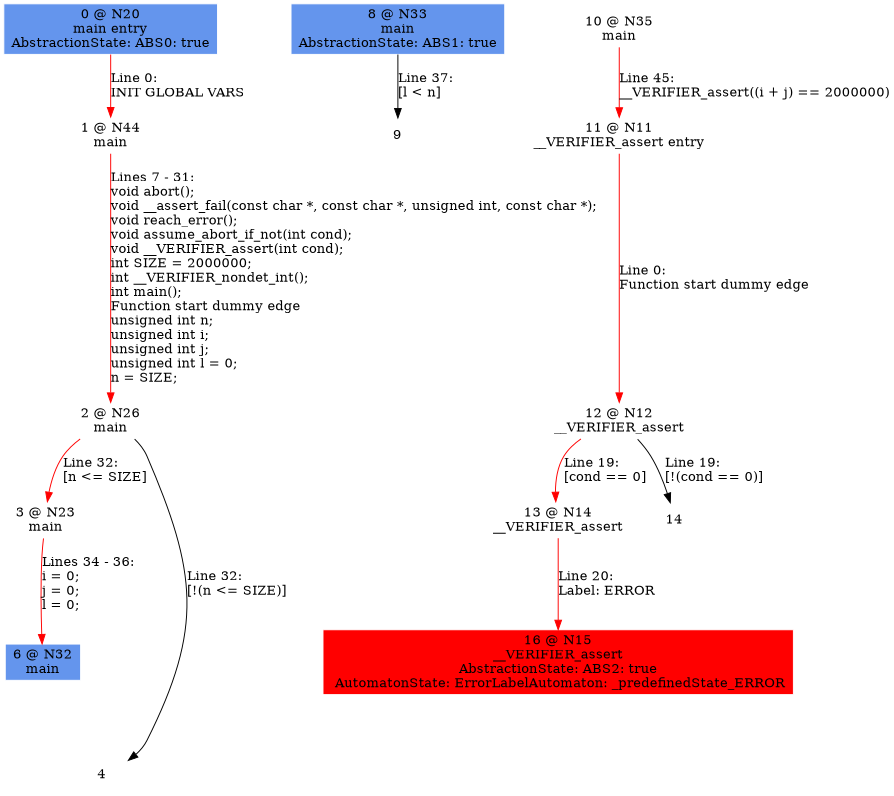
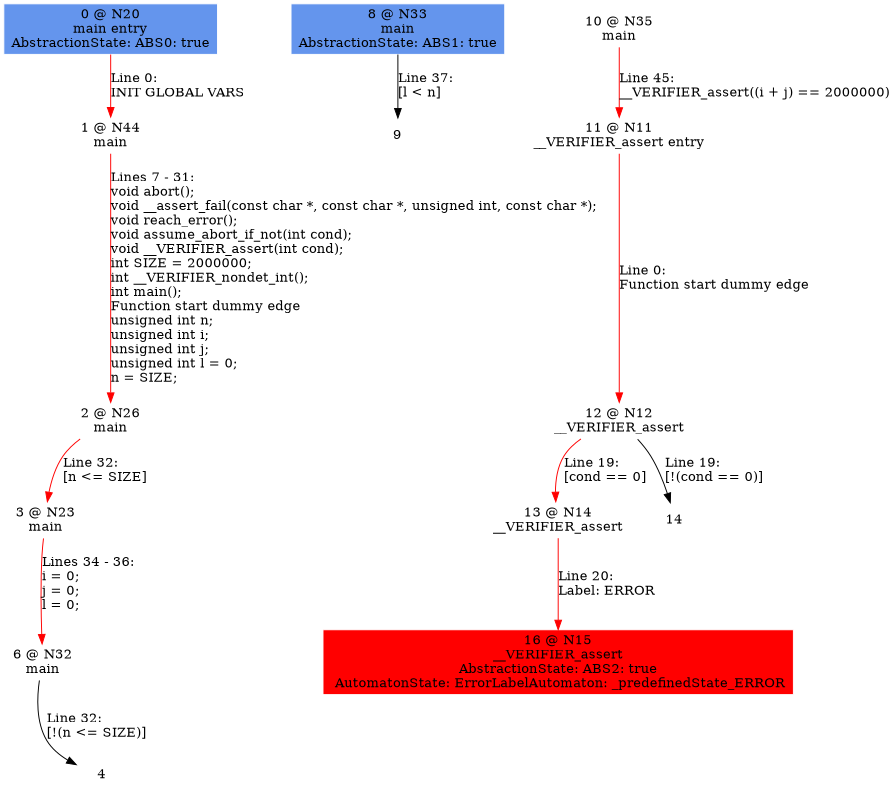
(187, 597) -> (41, 725)
(43, 662) -> (43, 662)
